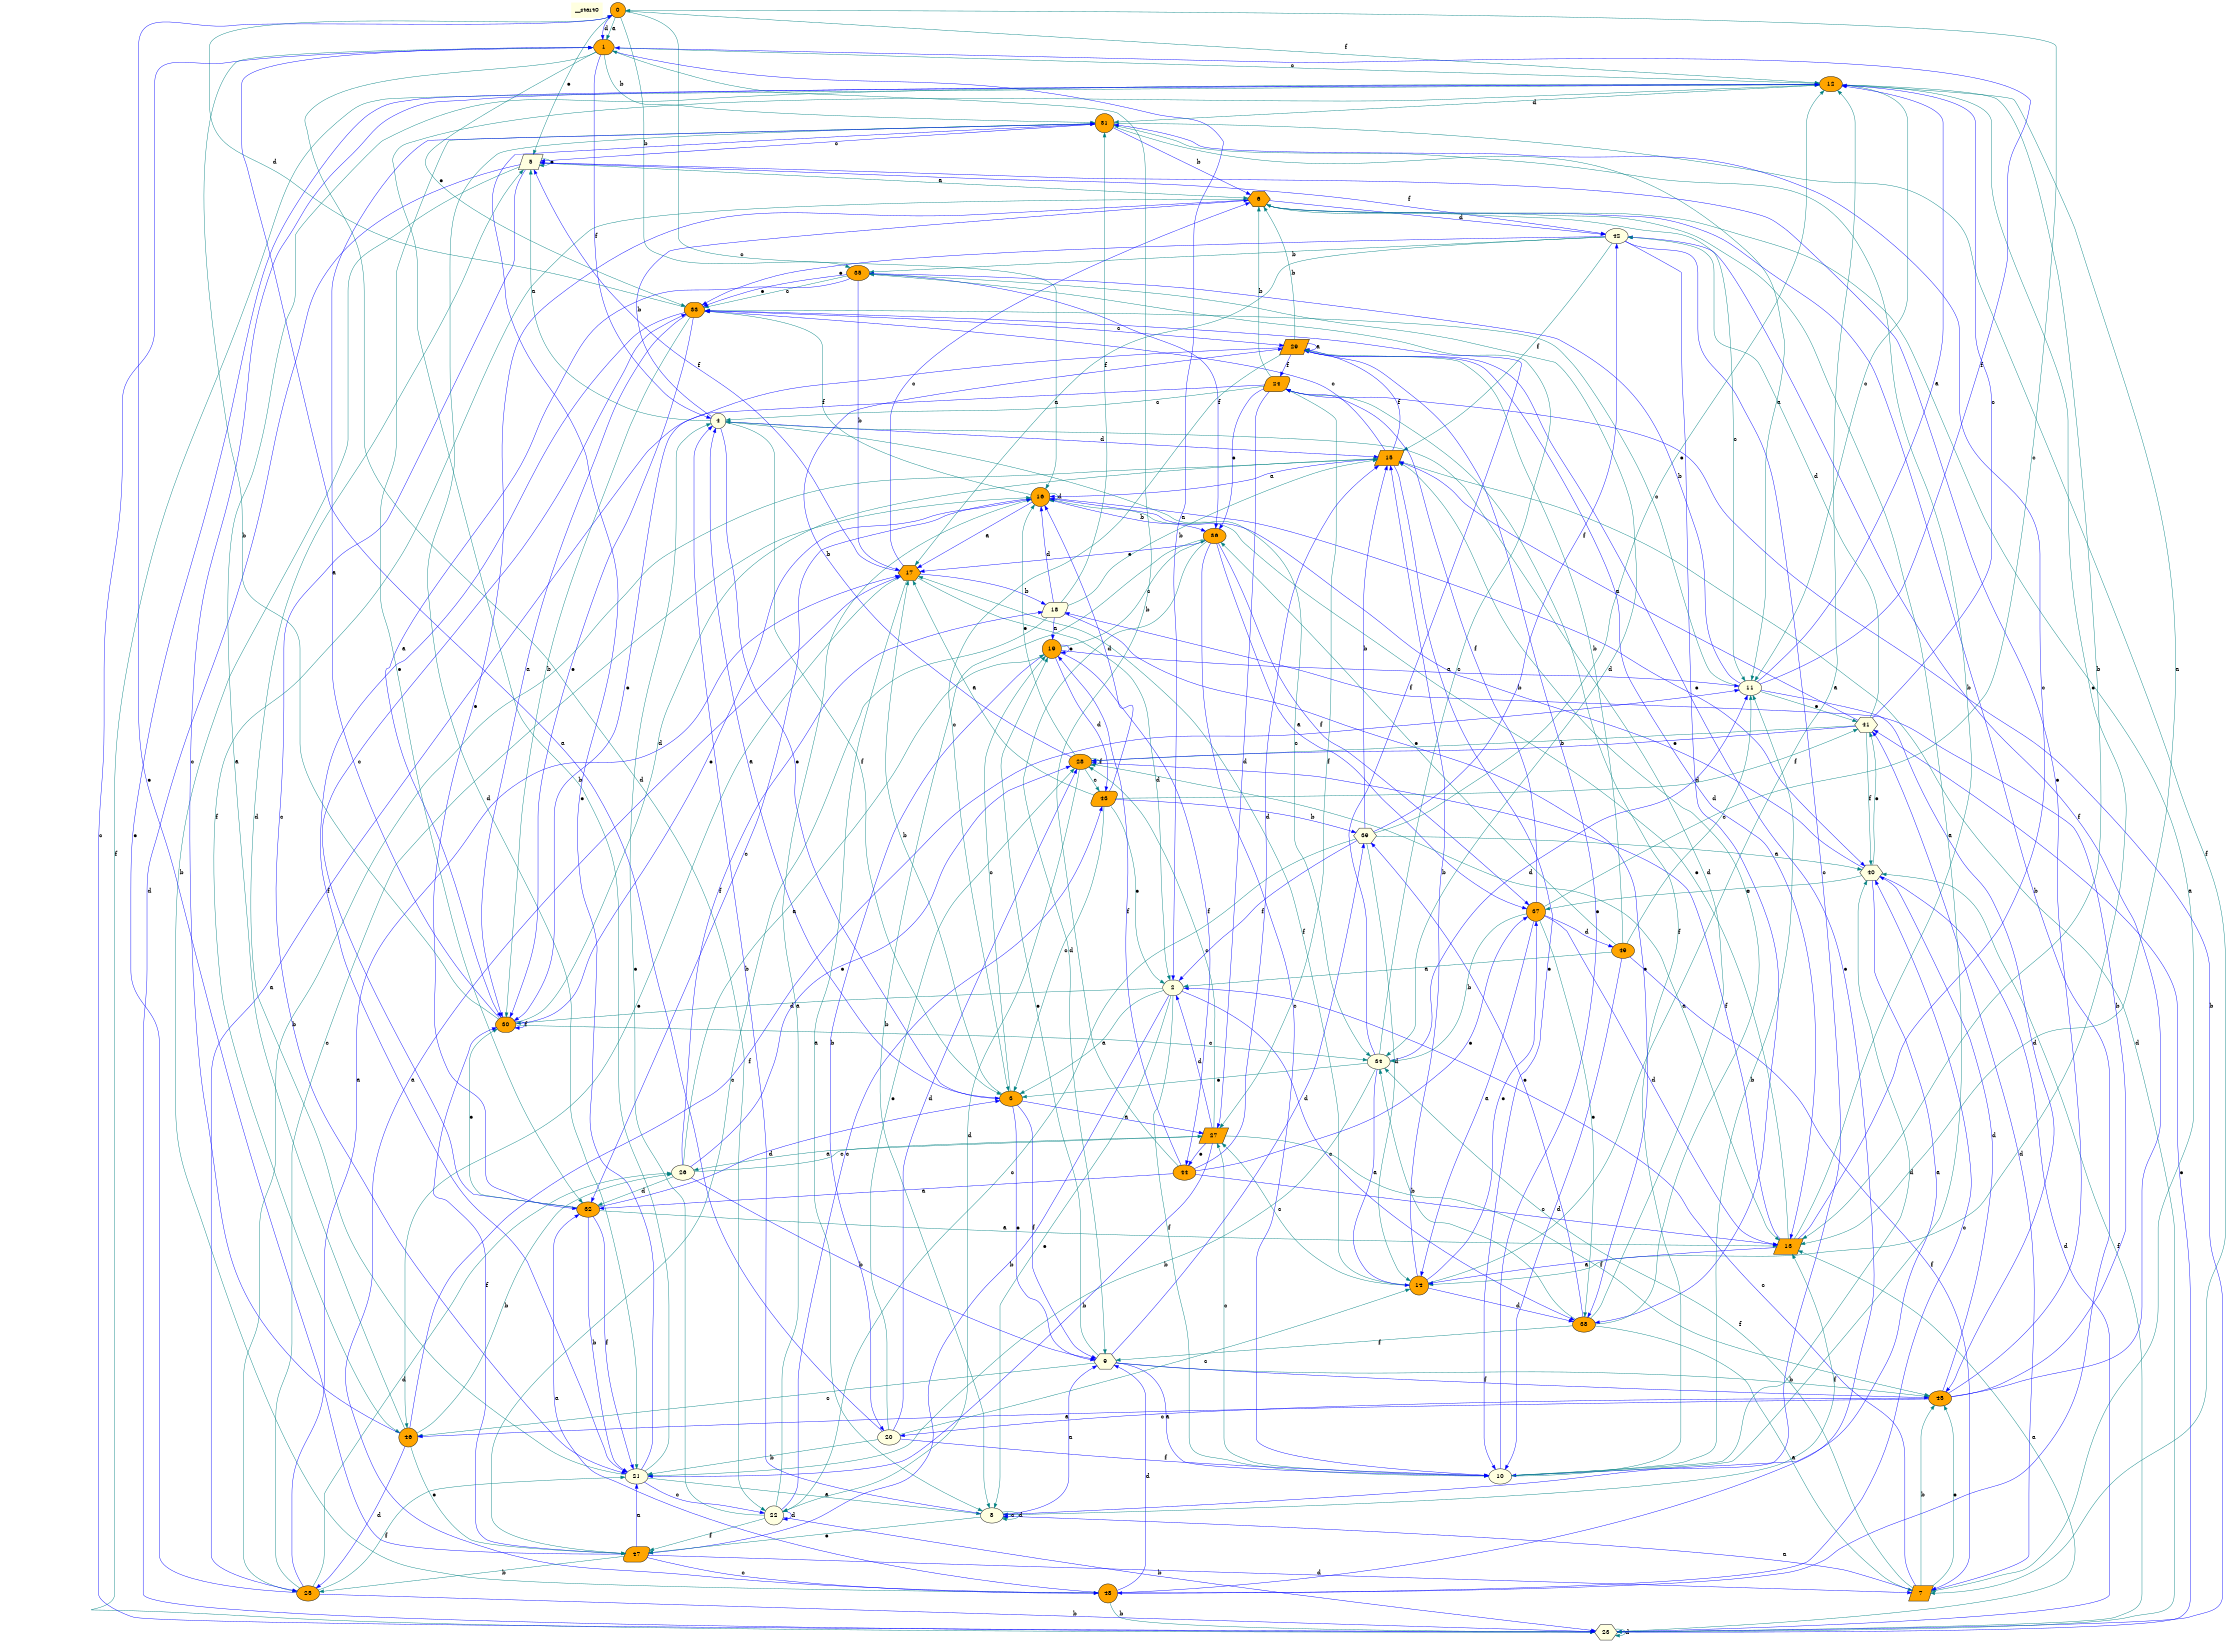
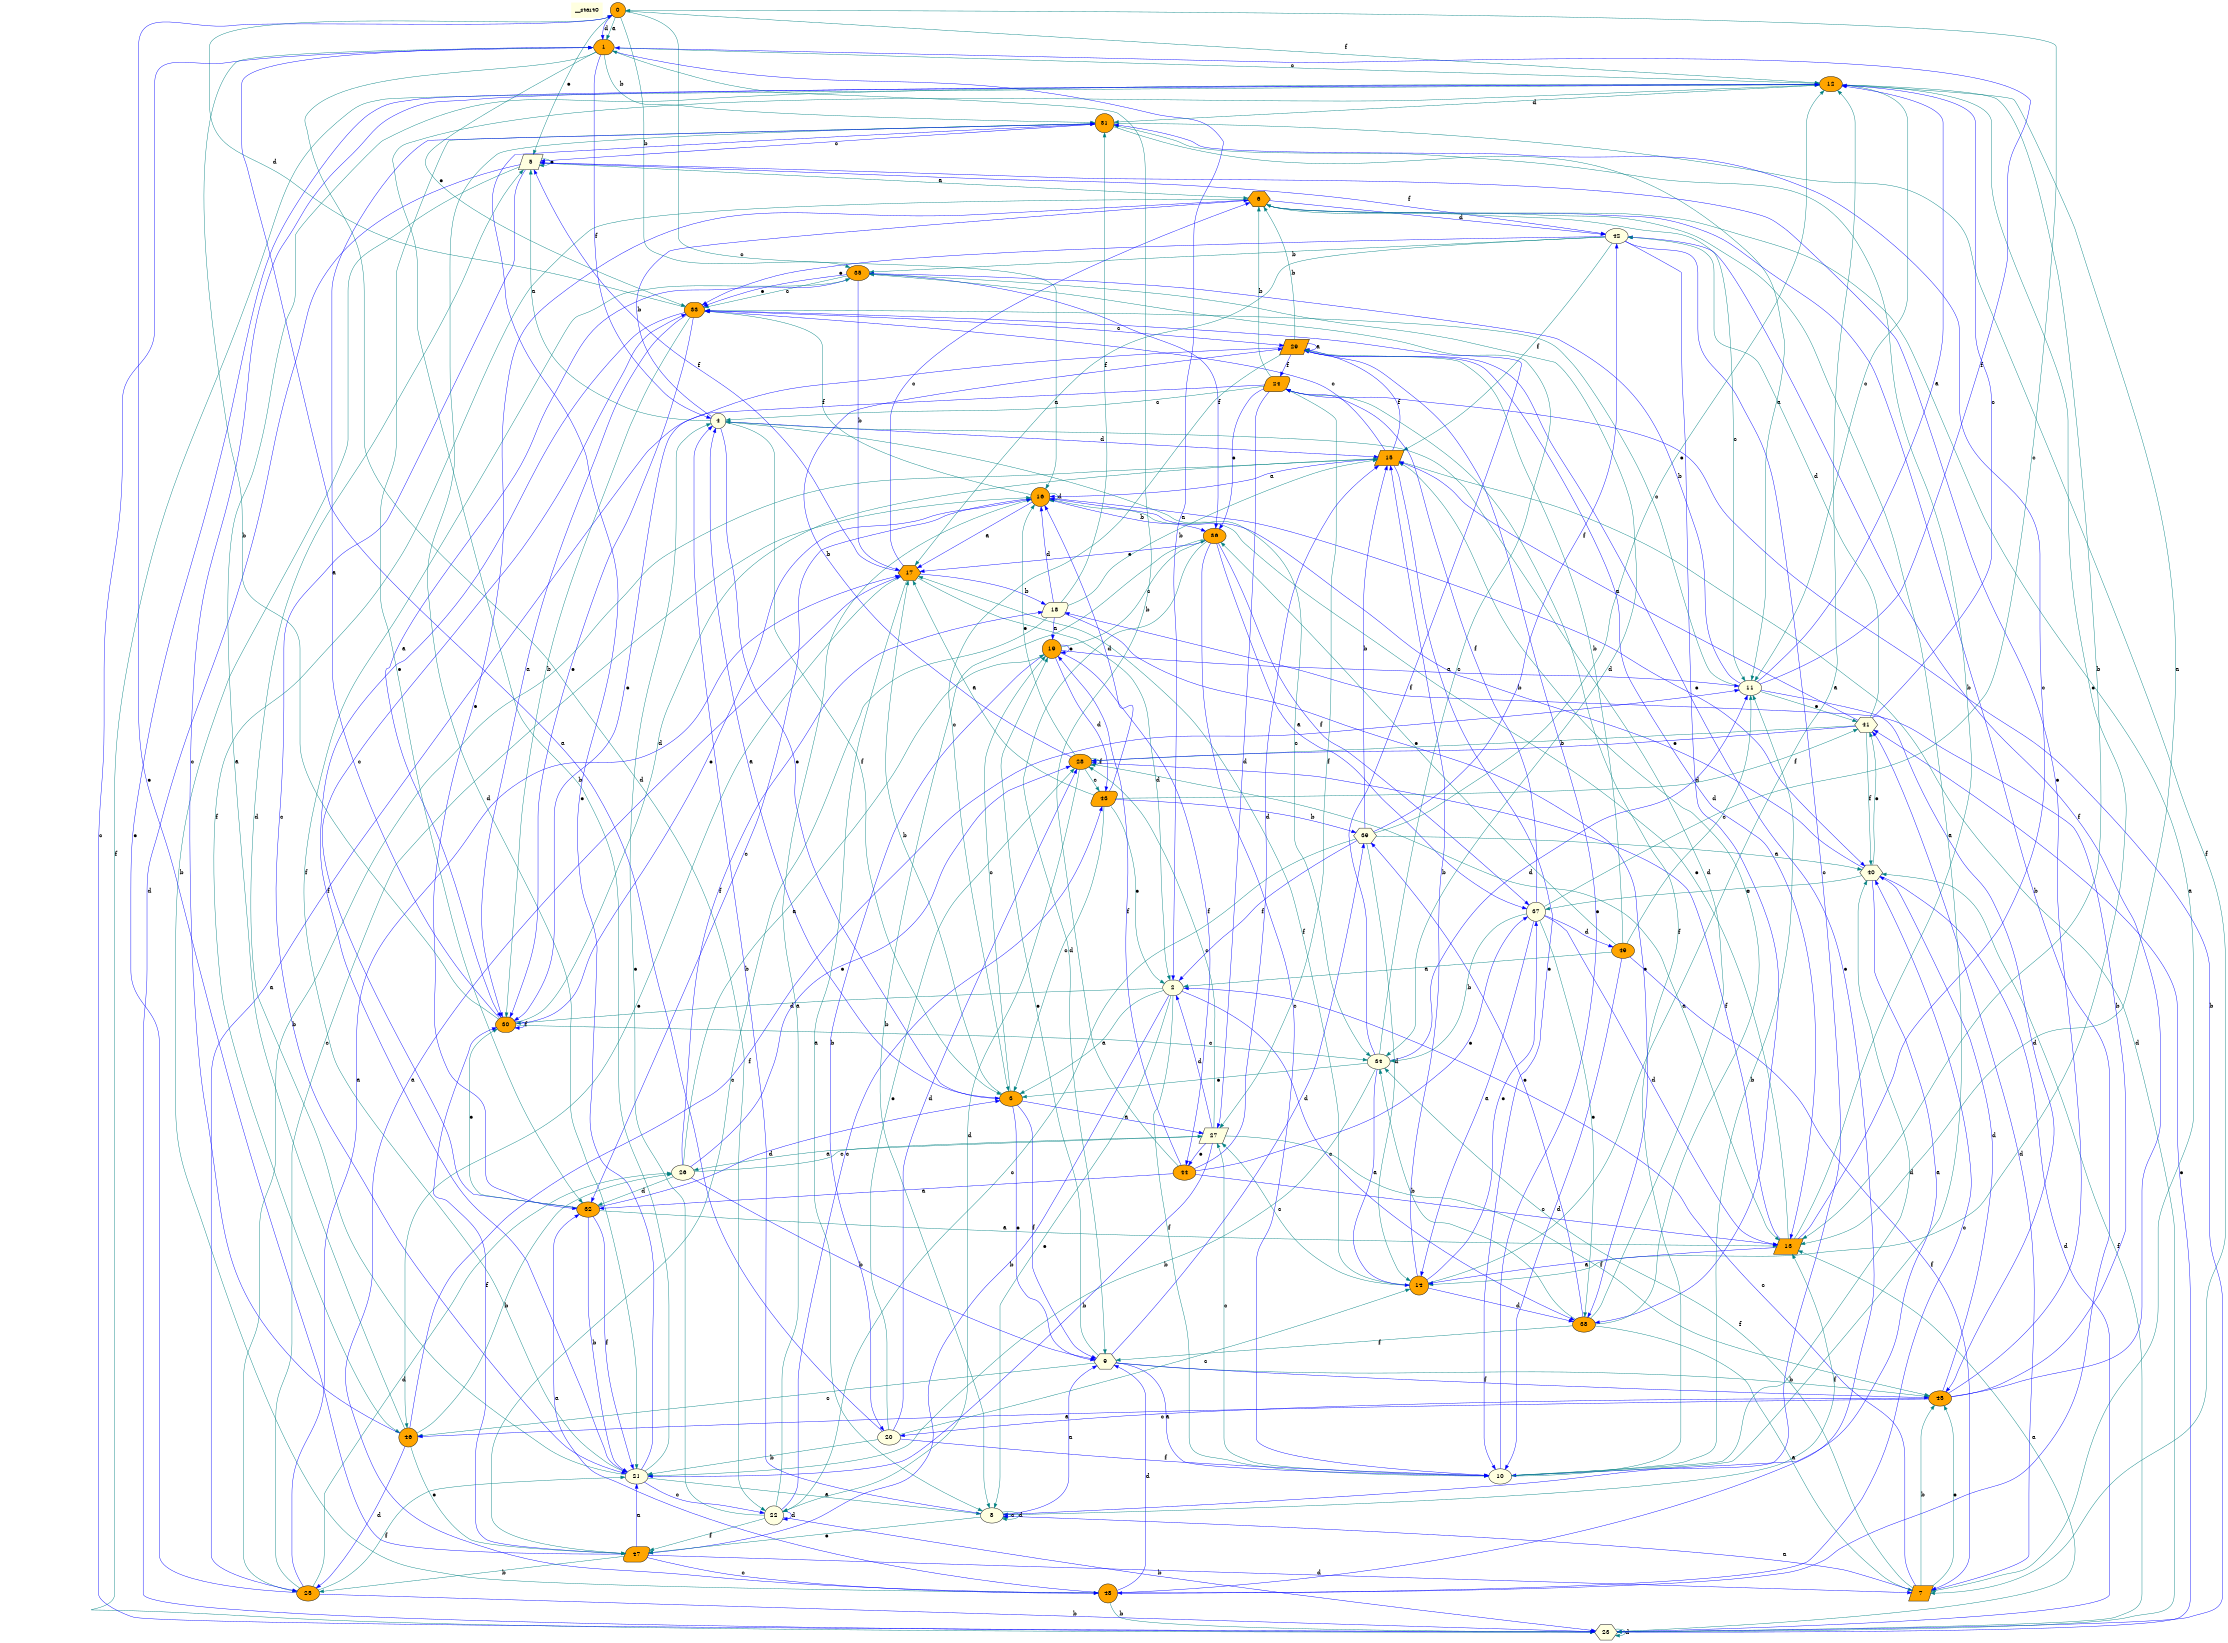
(1180, 160) -> none
none -> (322, 775)
(1536, 912) -> (1536, 912)
(1214, 1136) -> (1214, 1136)
